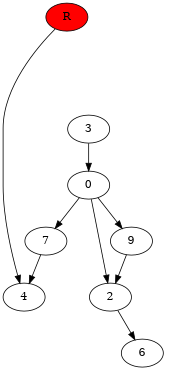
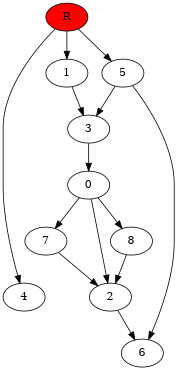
none -> (67, 73)
none -> (123, 73)
(131, 241) -> (131, 241)
(36, 265) -> (75, 267)
